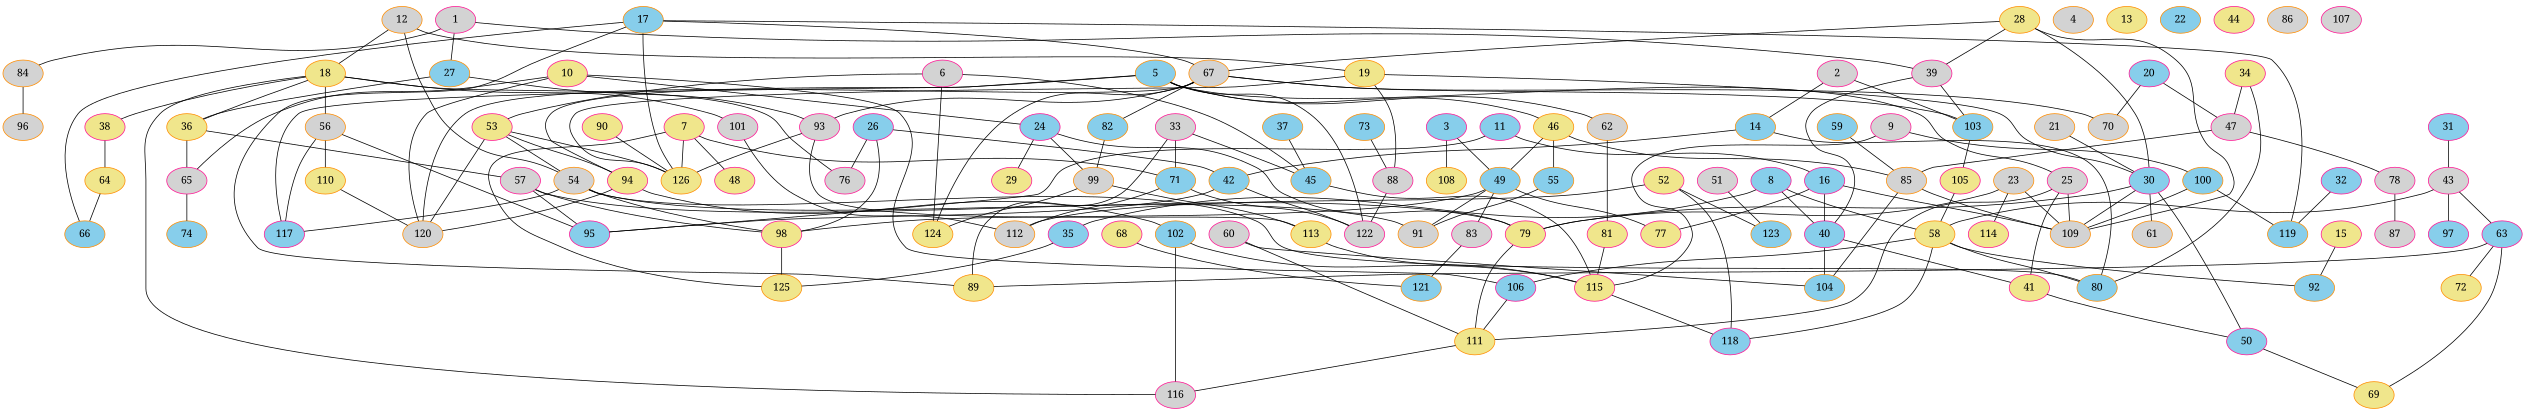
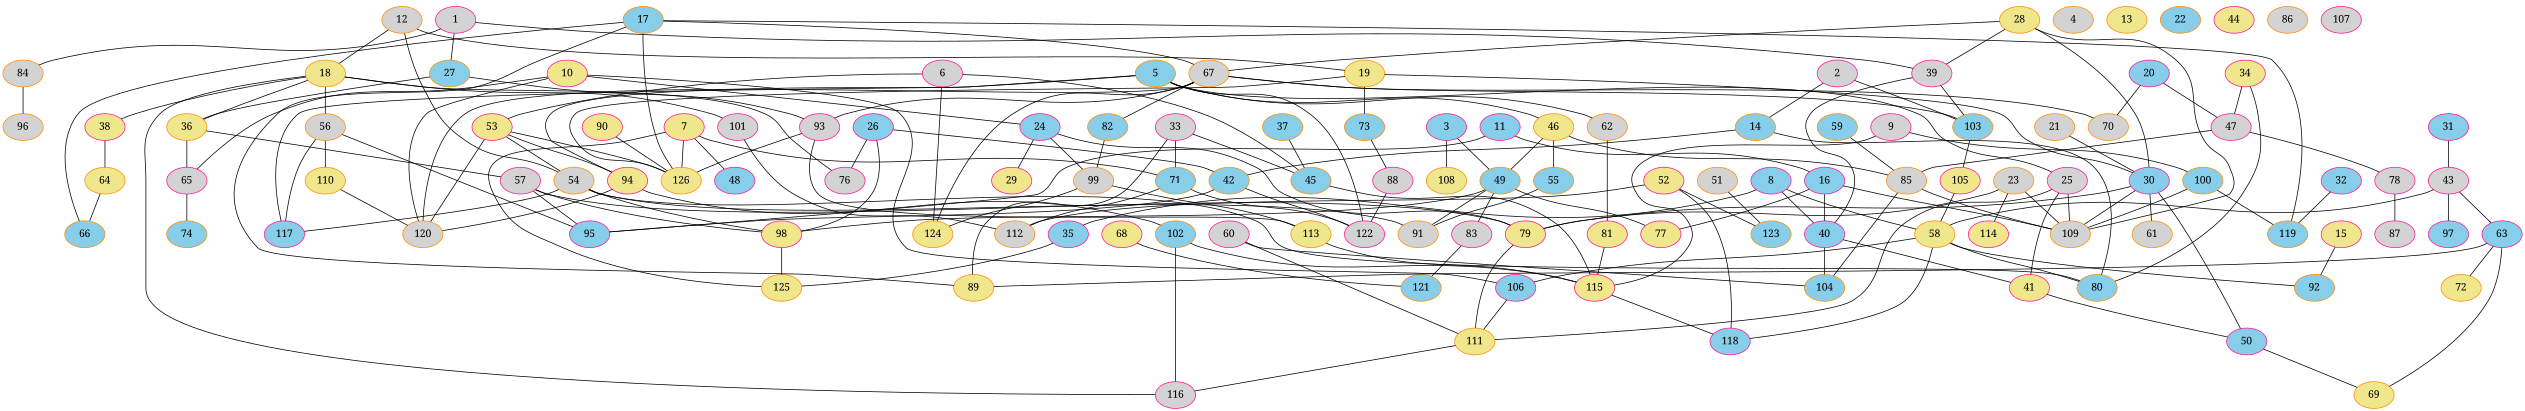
(1394, 124) -> (1365, 106)
(735, 181) -> (735, 181)
(1717, 181) -> (1717, 181)
